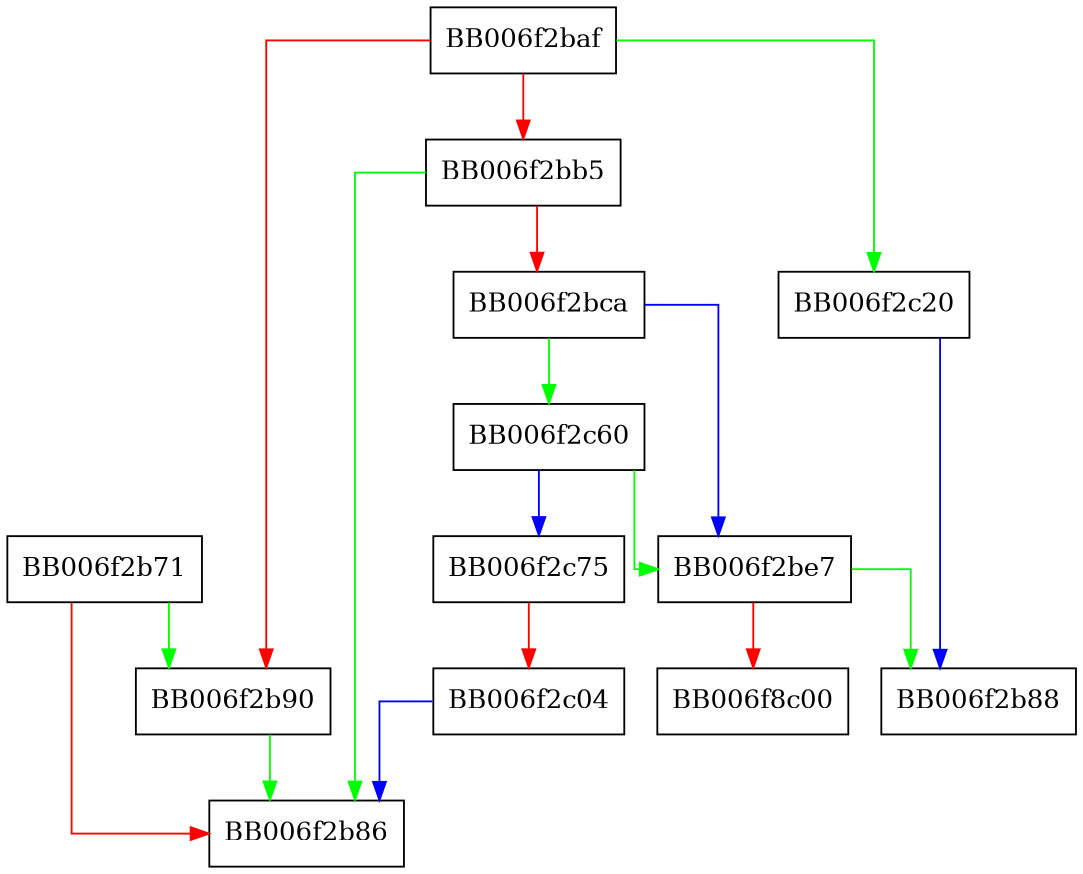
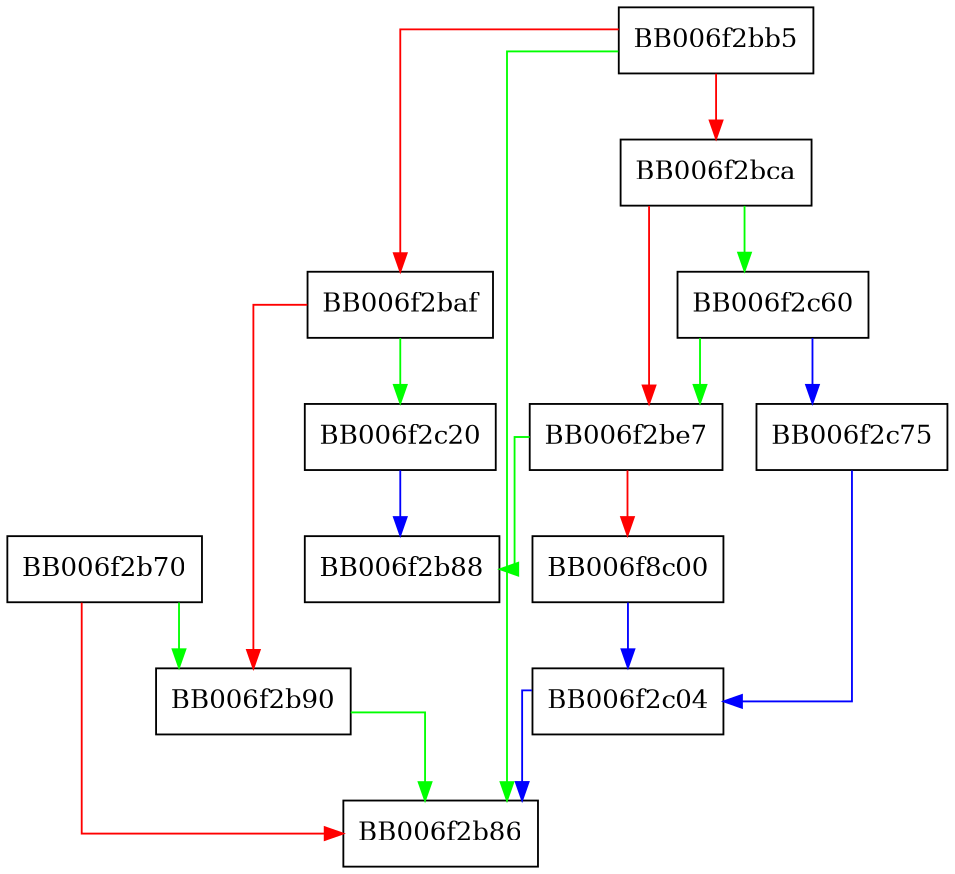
(523, 97) -> (400, 32)
(718, 374) -> (649, 296)
(105, 569) -> (105, 569)
(529, 626) -> (852, 641)
none -> (628, 626)
